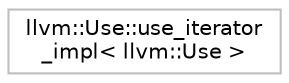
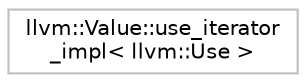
(145, 41) -> (153, 41)
